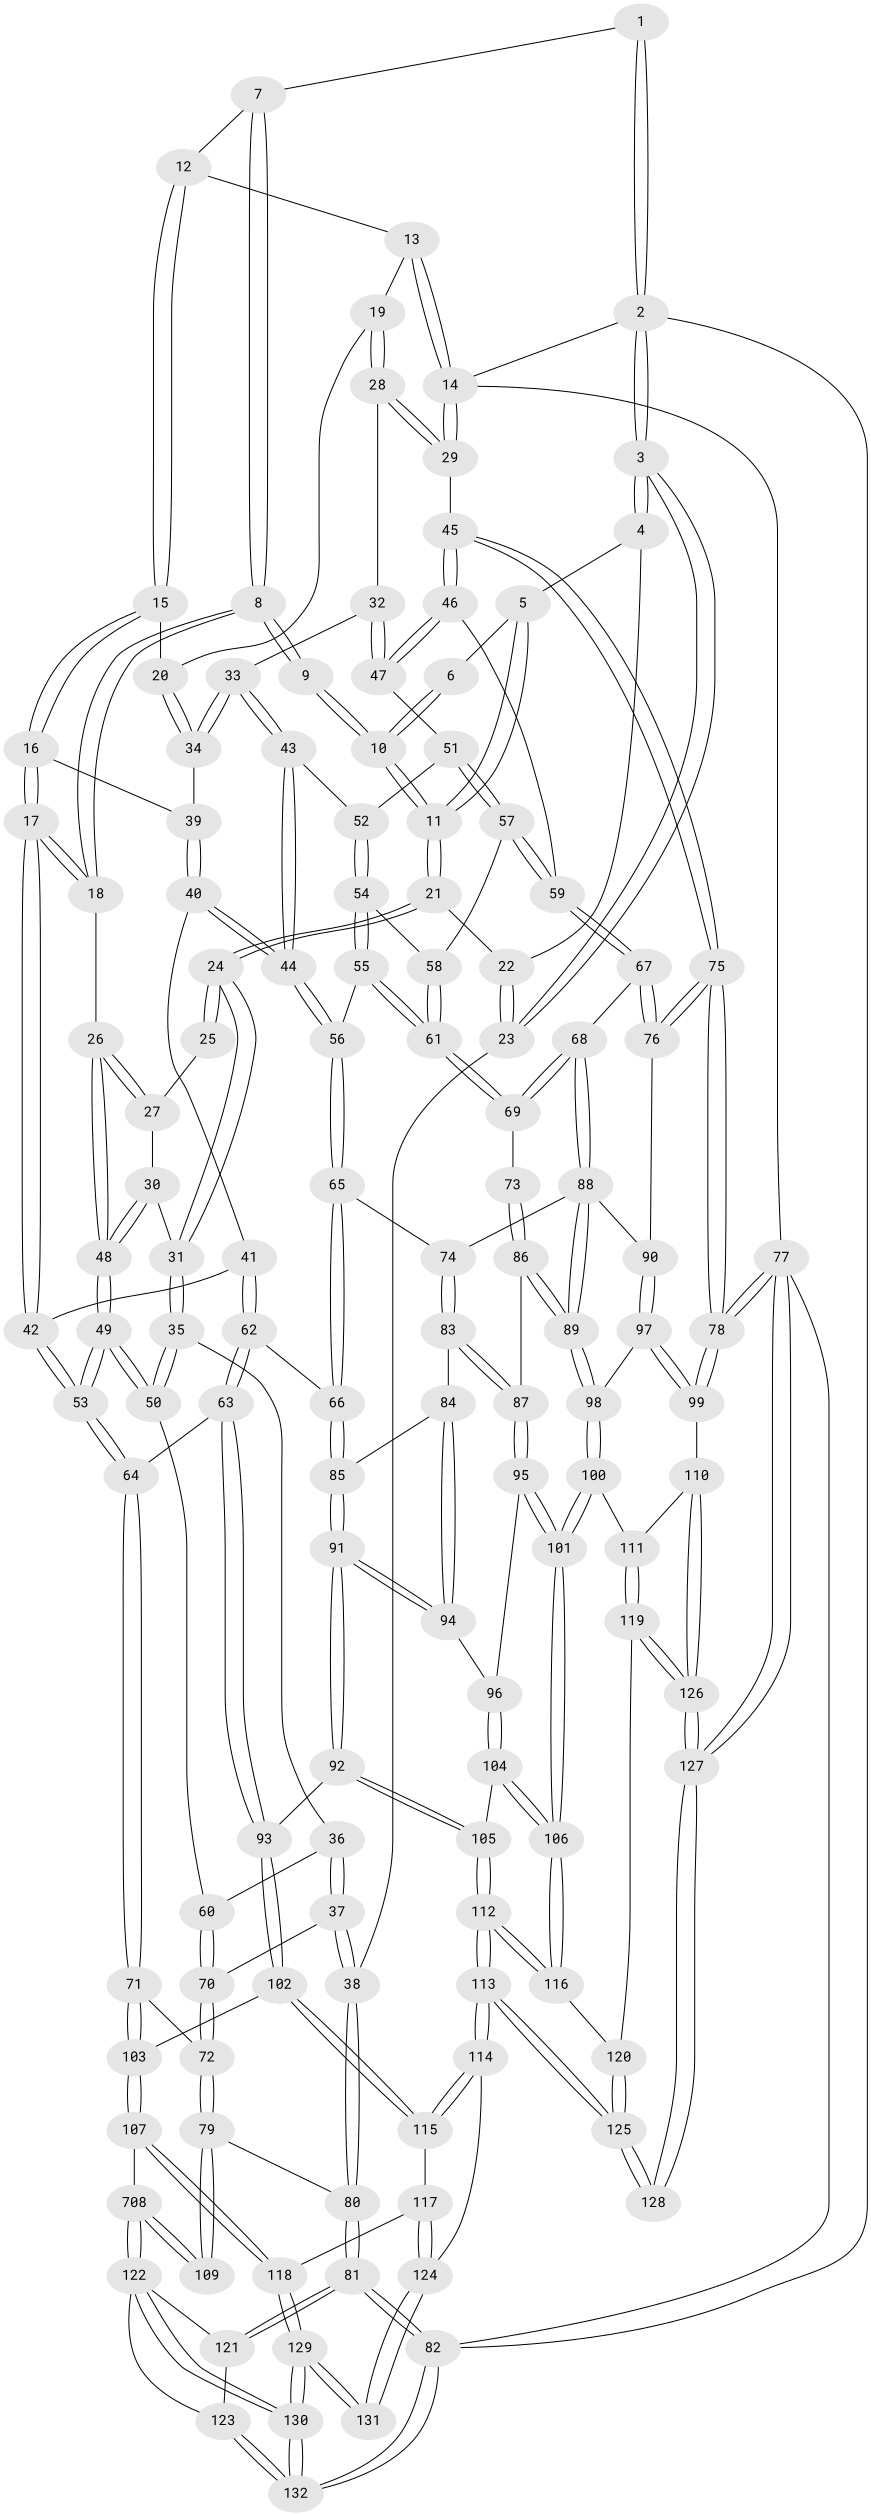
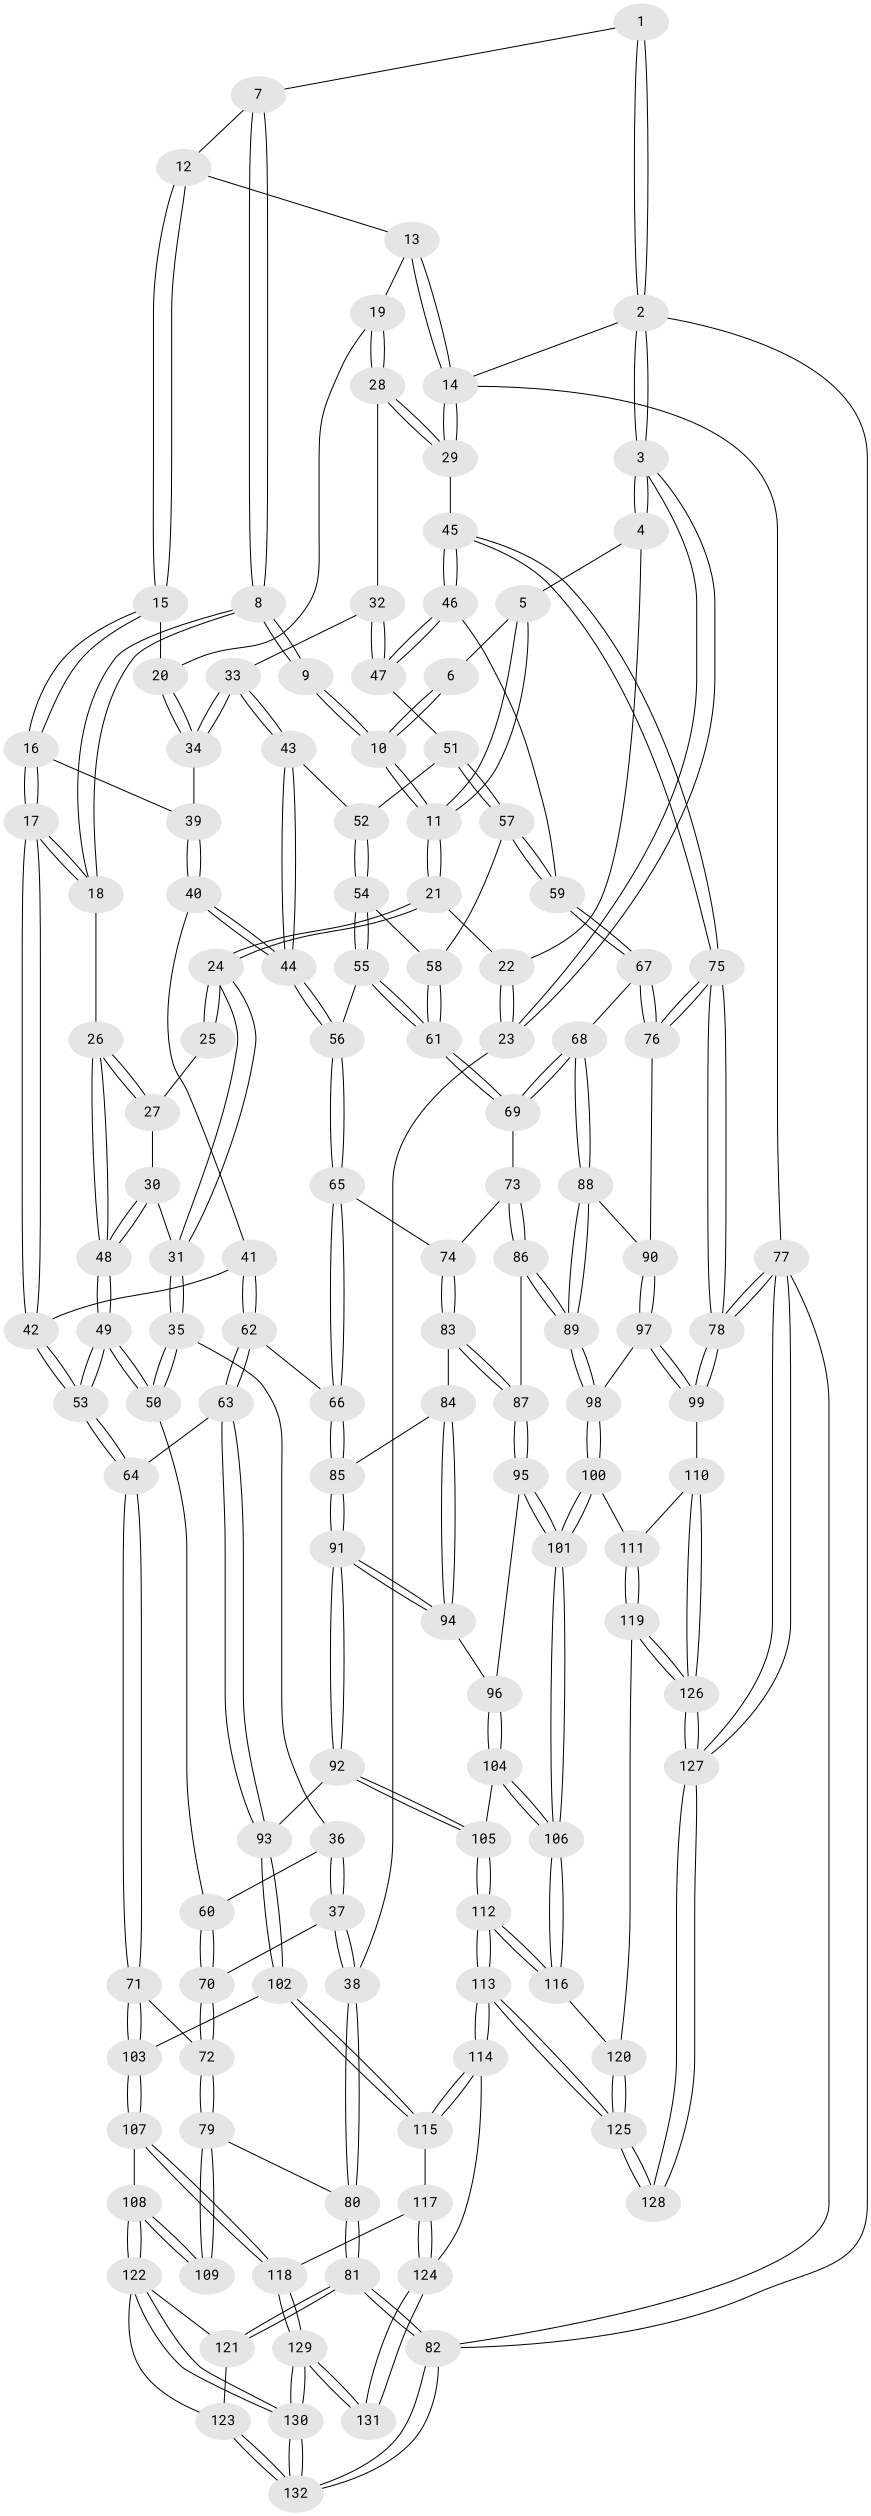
(517, 1222) -> (481, 1222)
(134, 2203) -> (134, 2203)
